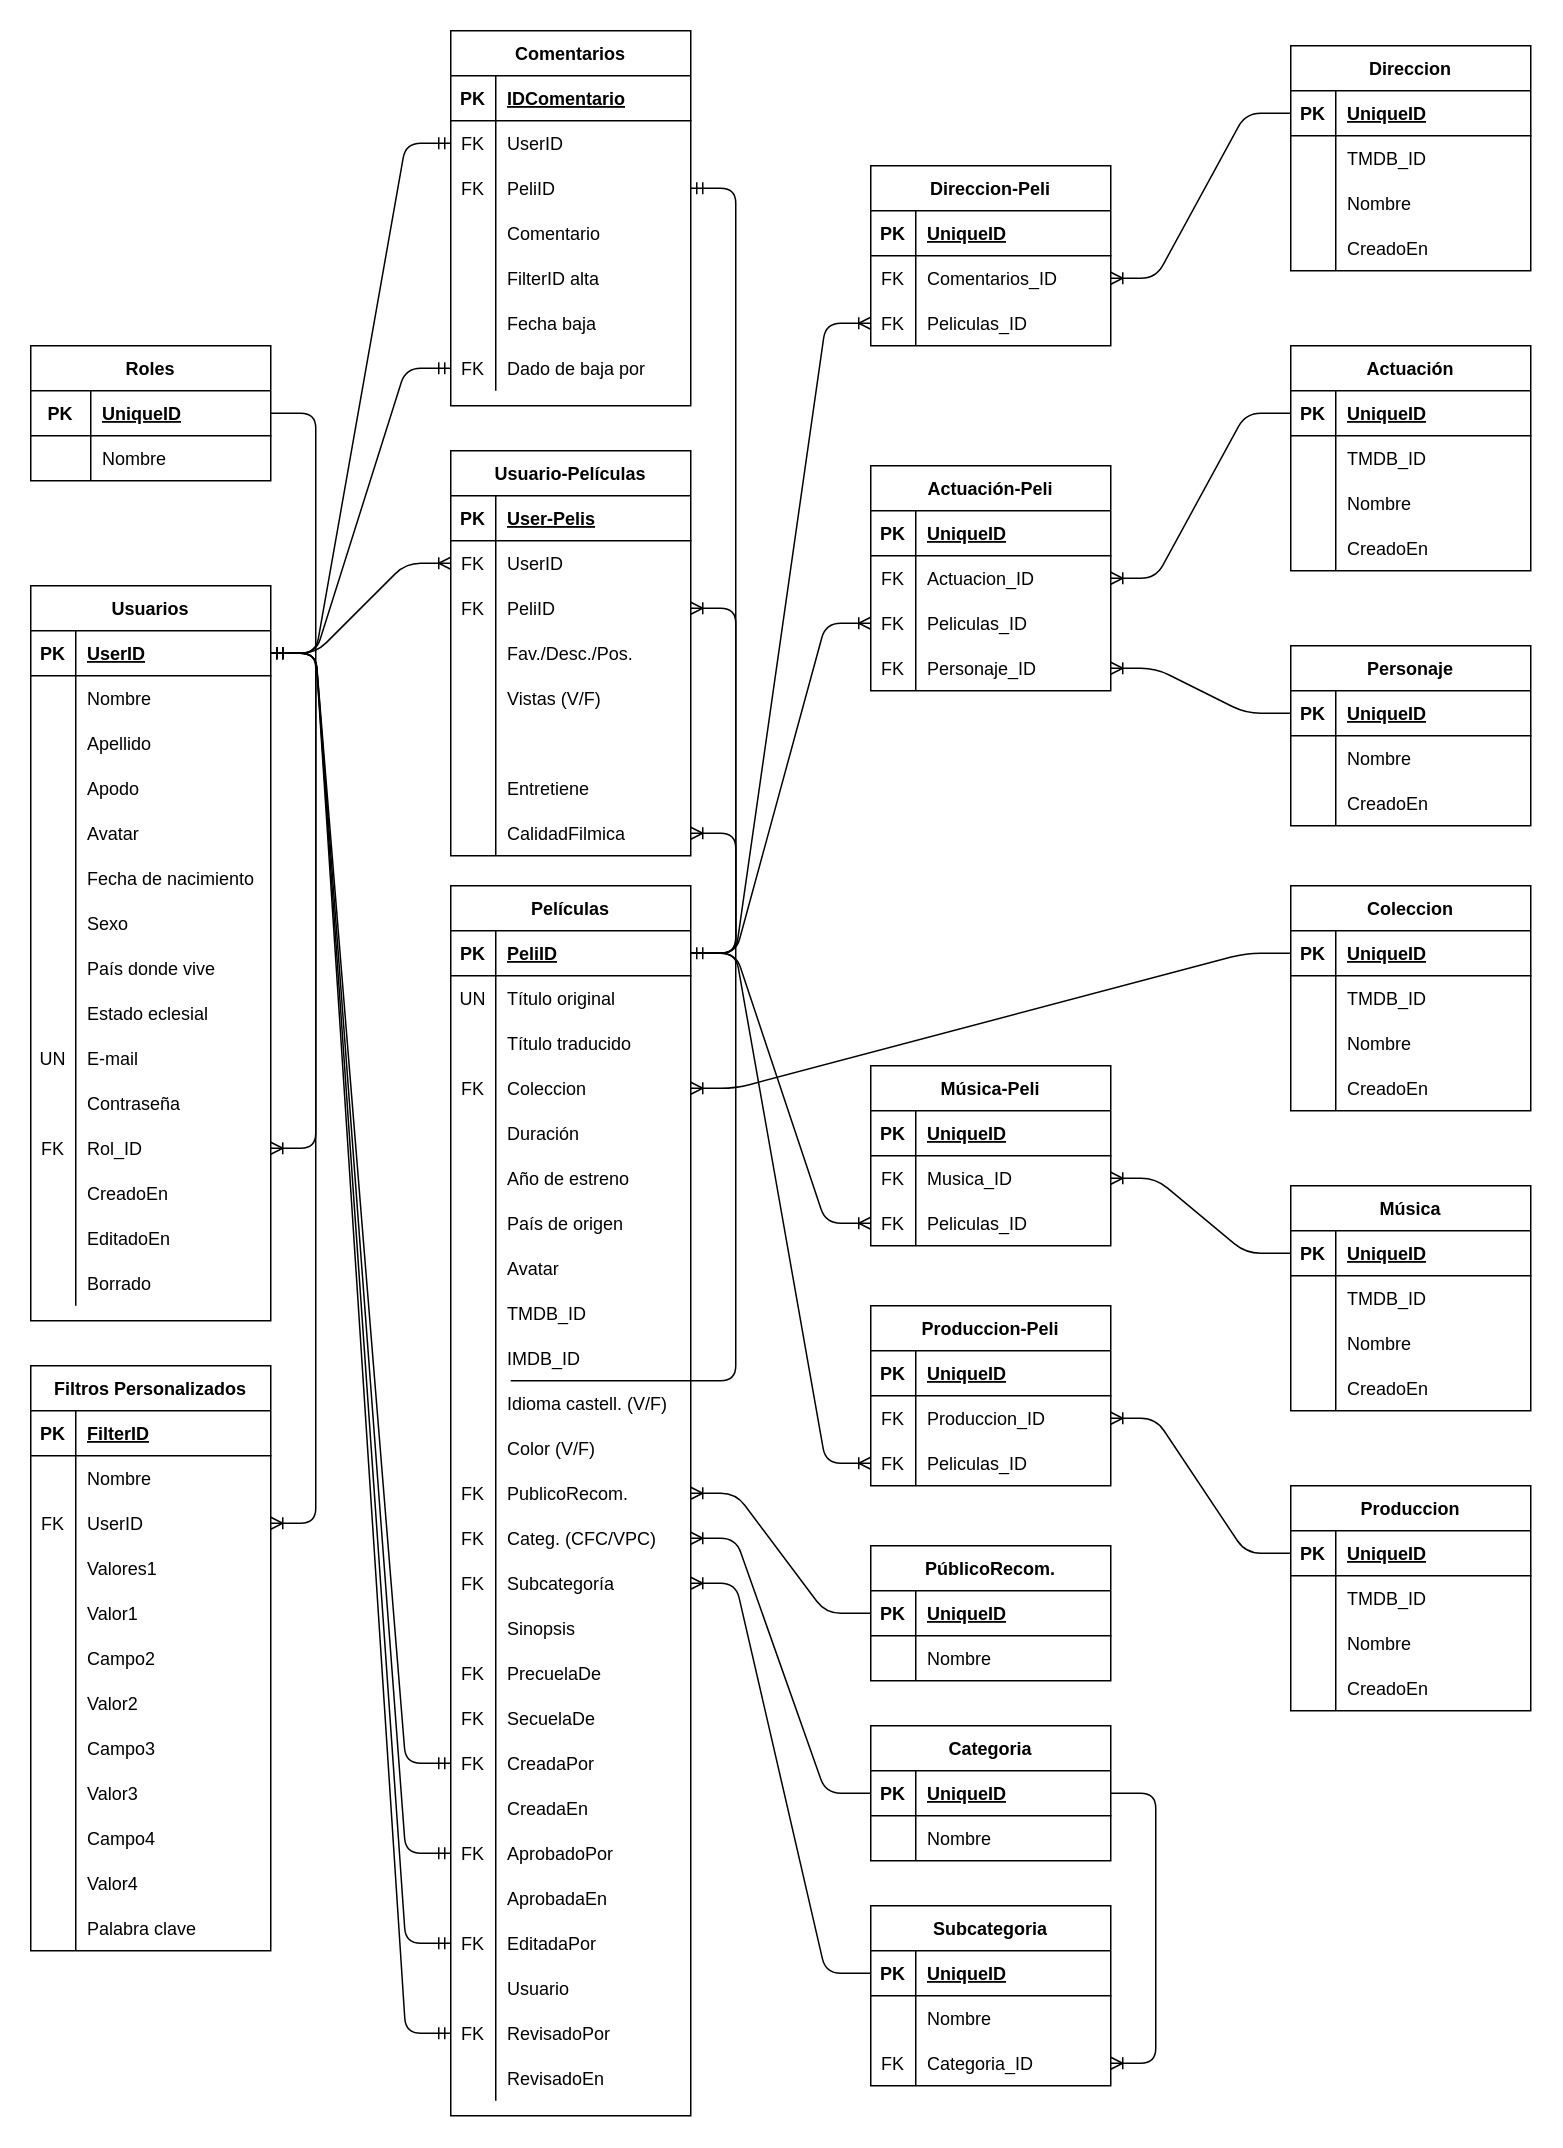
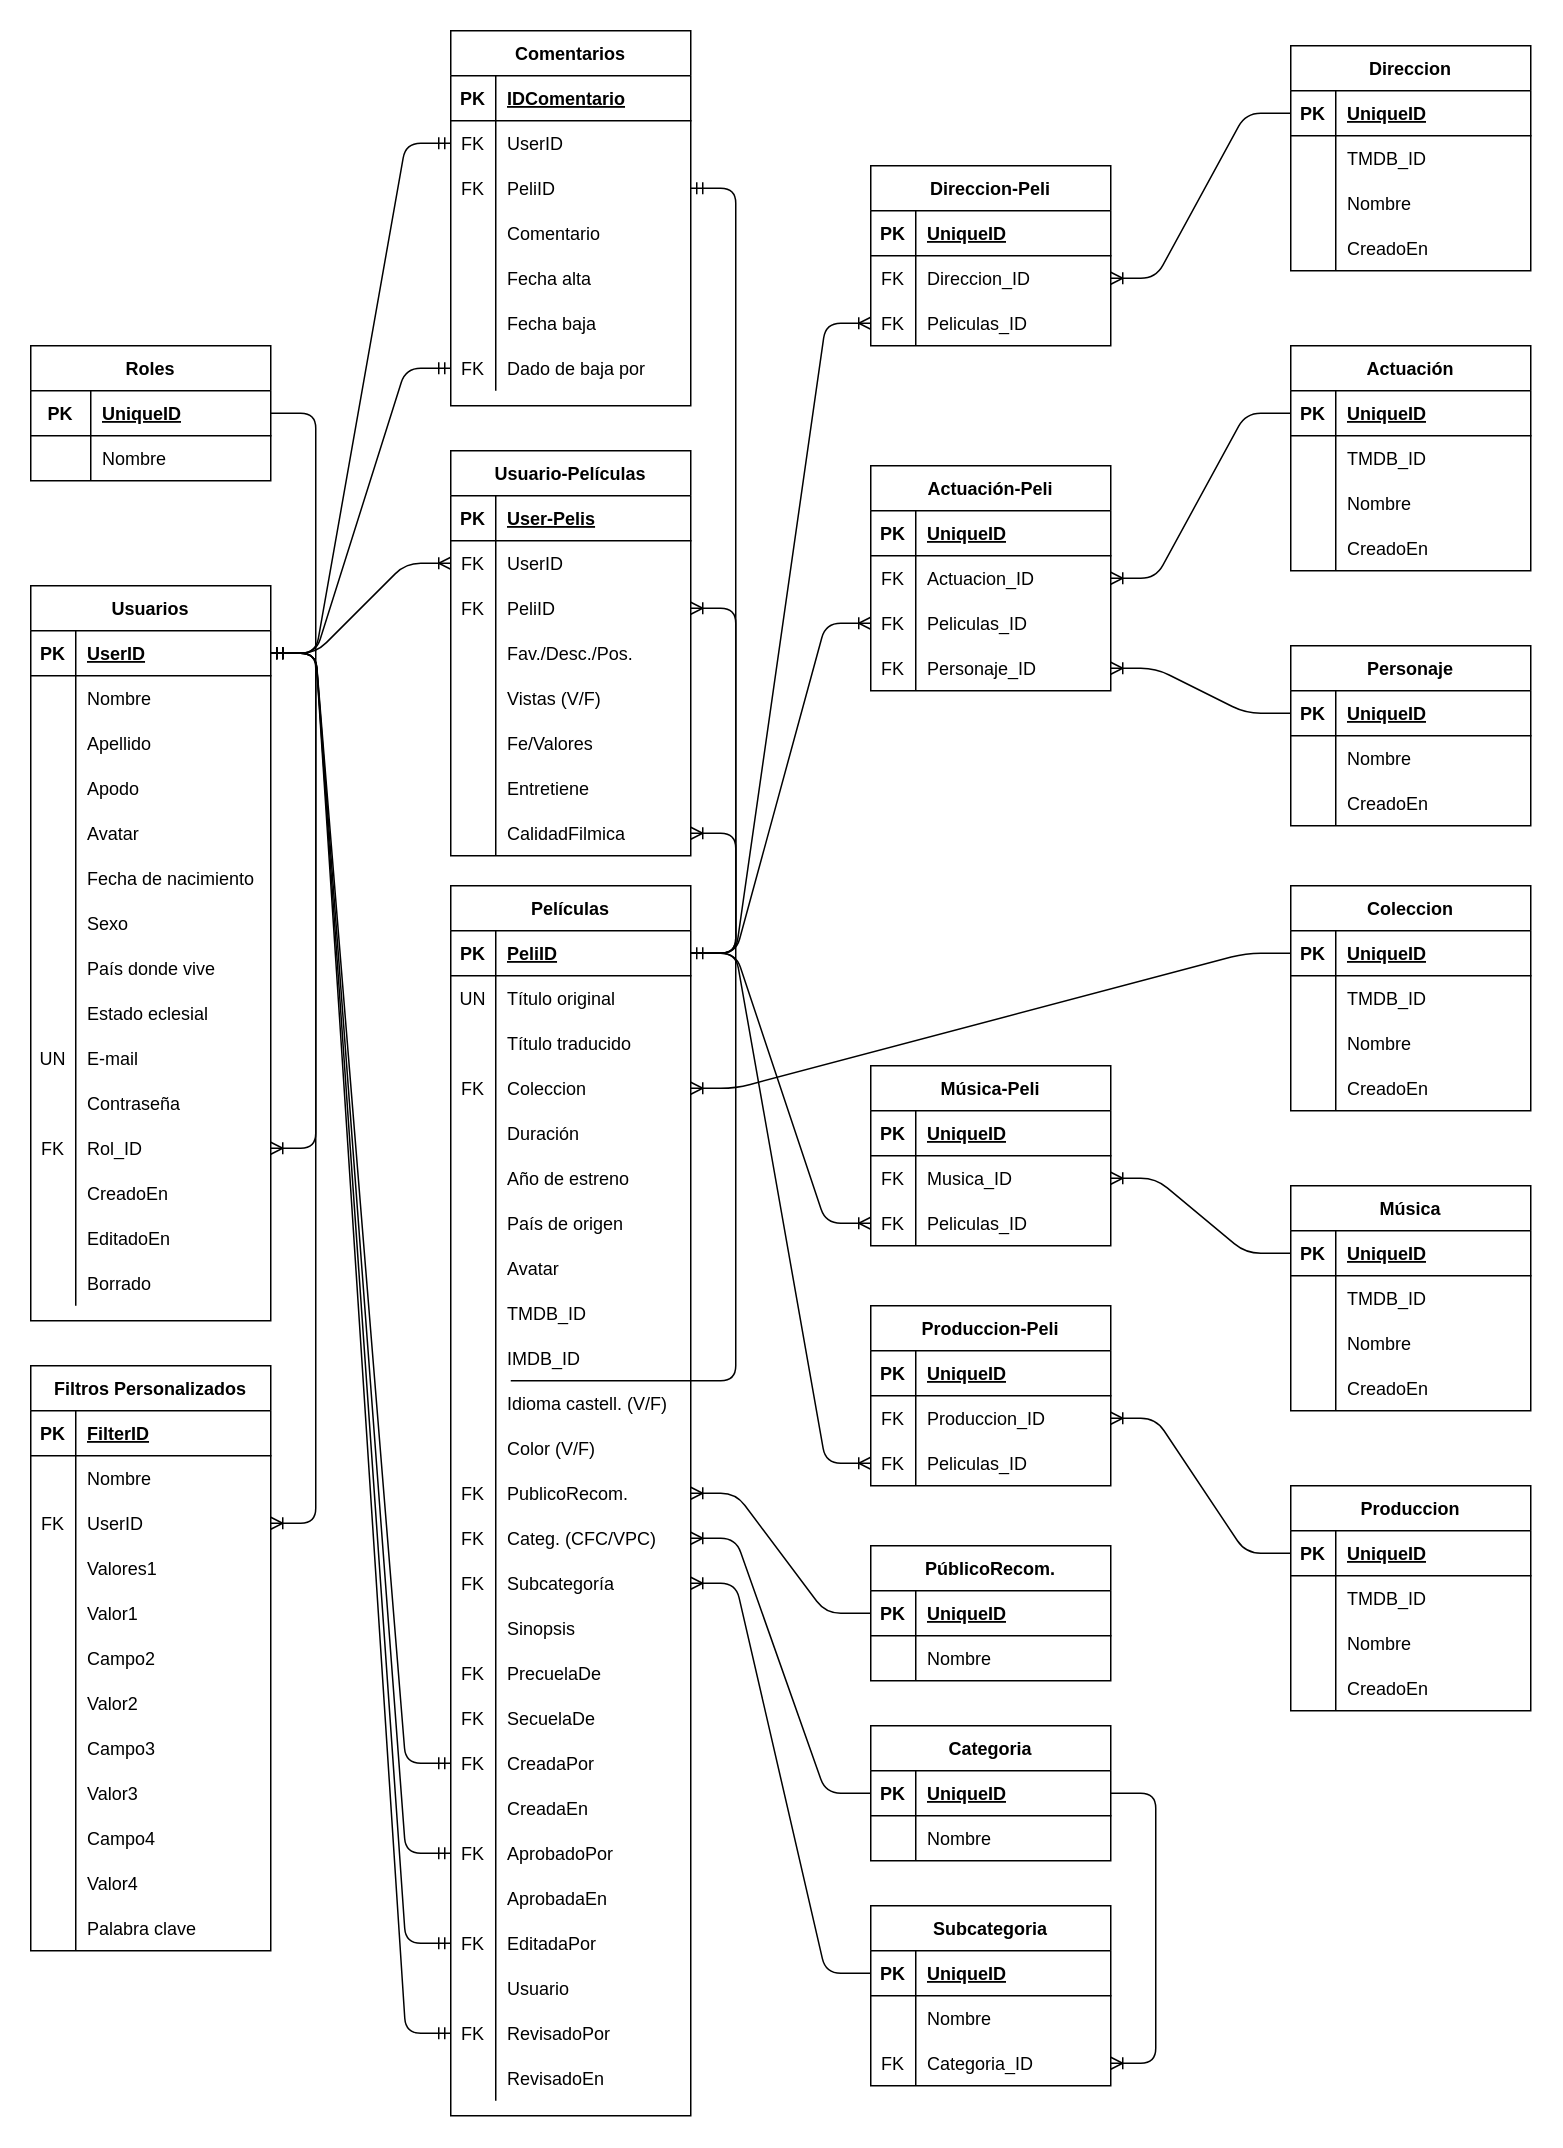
(563, 279) -> (553, 279)
(995, 279) -> (983, 279)
none -> (593, 743)
